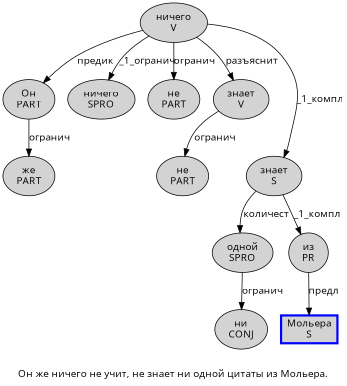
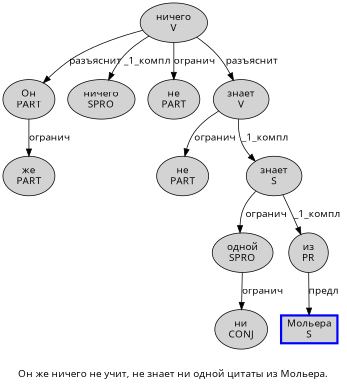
(96, 61) -> (96, 61)
(147, 61) -> (147, 61)
(287, 63) -> (240, 139)
(266, 214) -> (266, 214)
